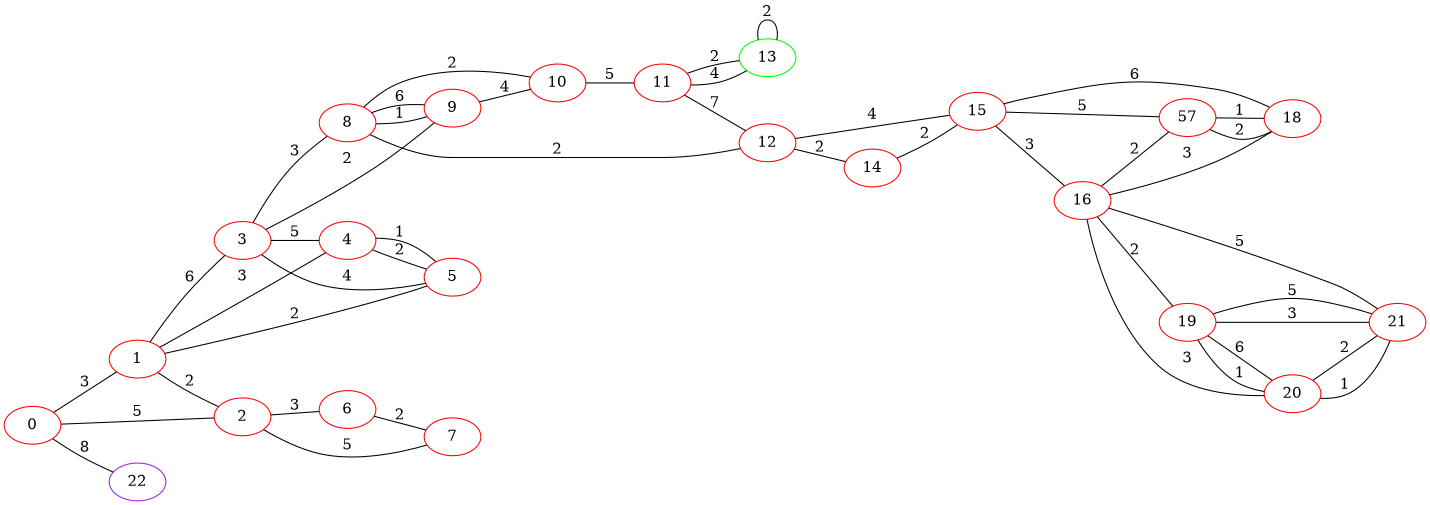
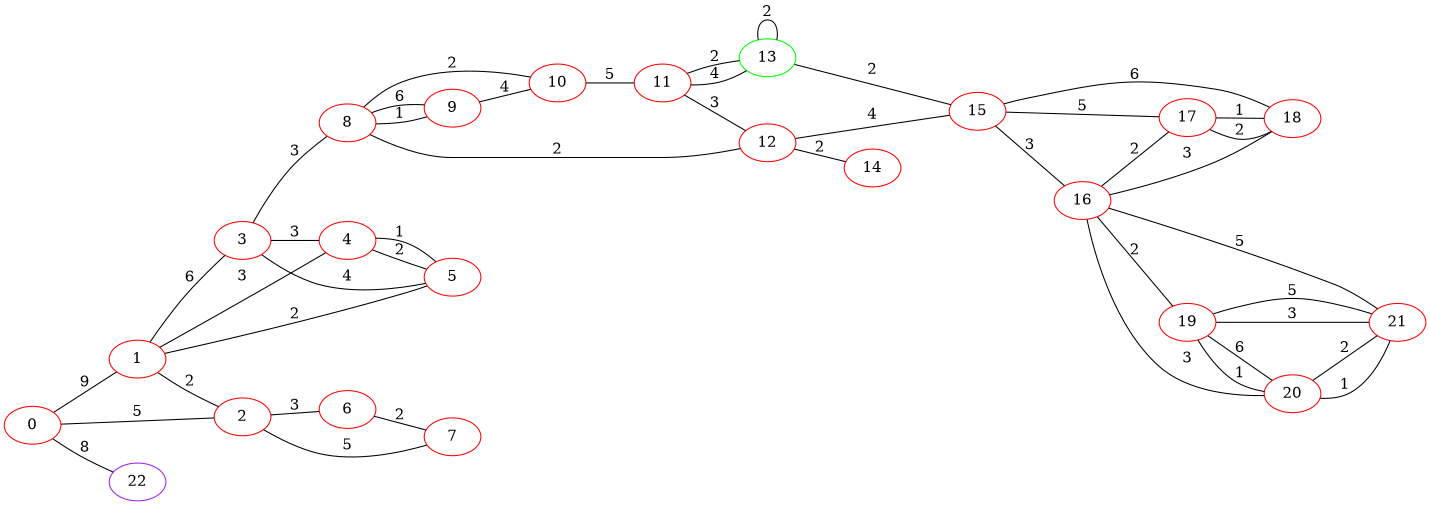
(715, 103) -> (715, 103)
(1188, 118) -> (1188, 118)
(928, 143) -> (873, 85)
(353, 181) -> none
(295, 233) -> (295, 233)
(85, 383) -> (85, 383)
